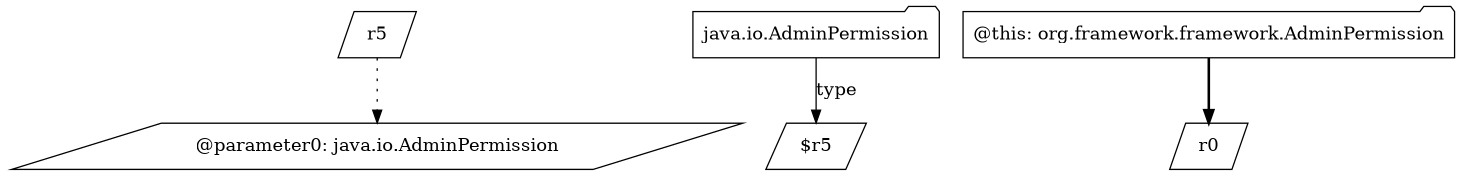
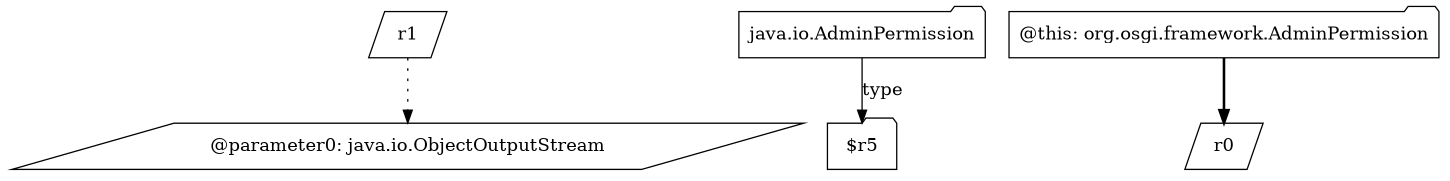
(377, 35) -> (408, 35)
(1209, 35) -> (1224, 35)
(377, 146) -> (408, 146)
(816, 146) -> (862, 146)
